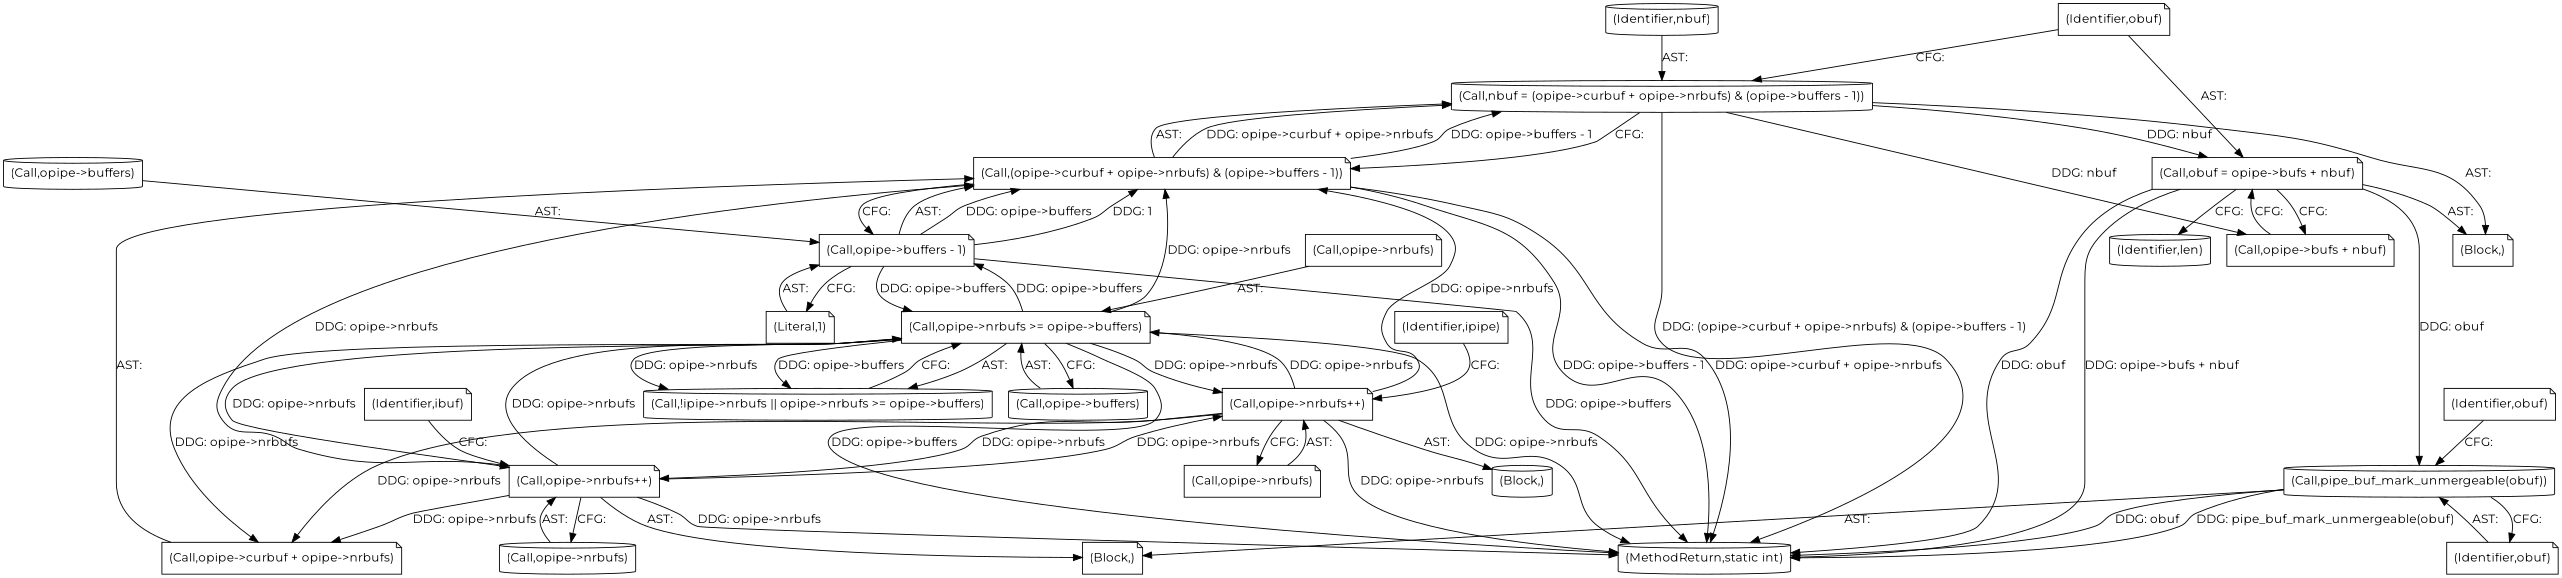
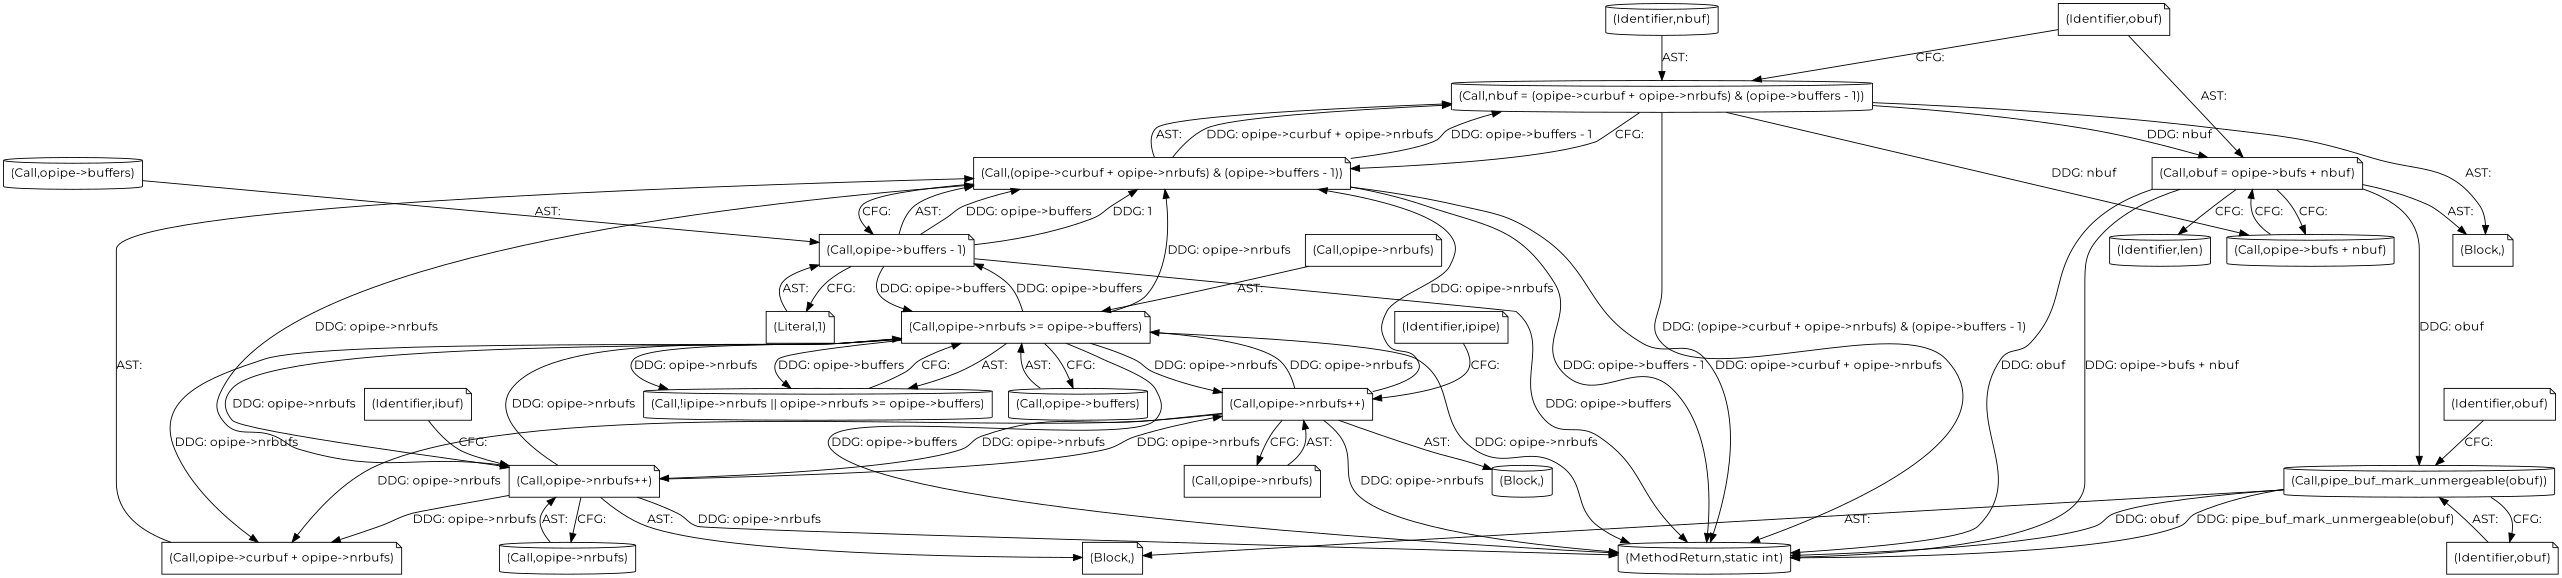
(2310, 250) -> (2310, 250)
